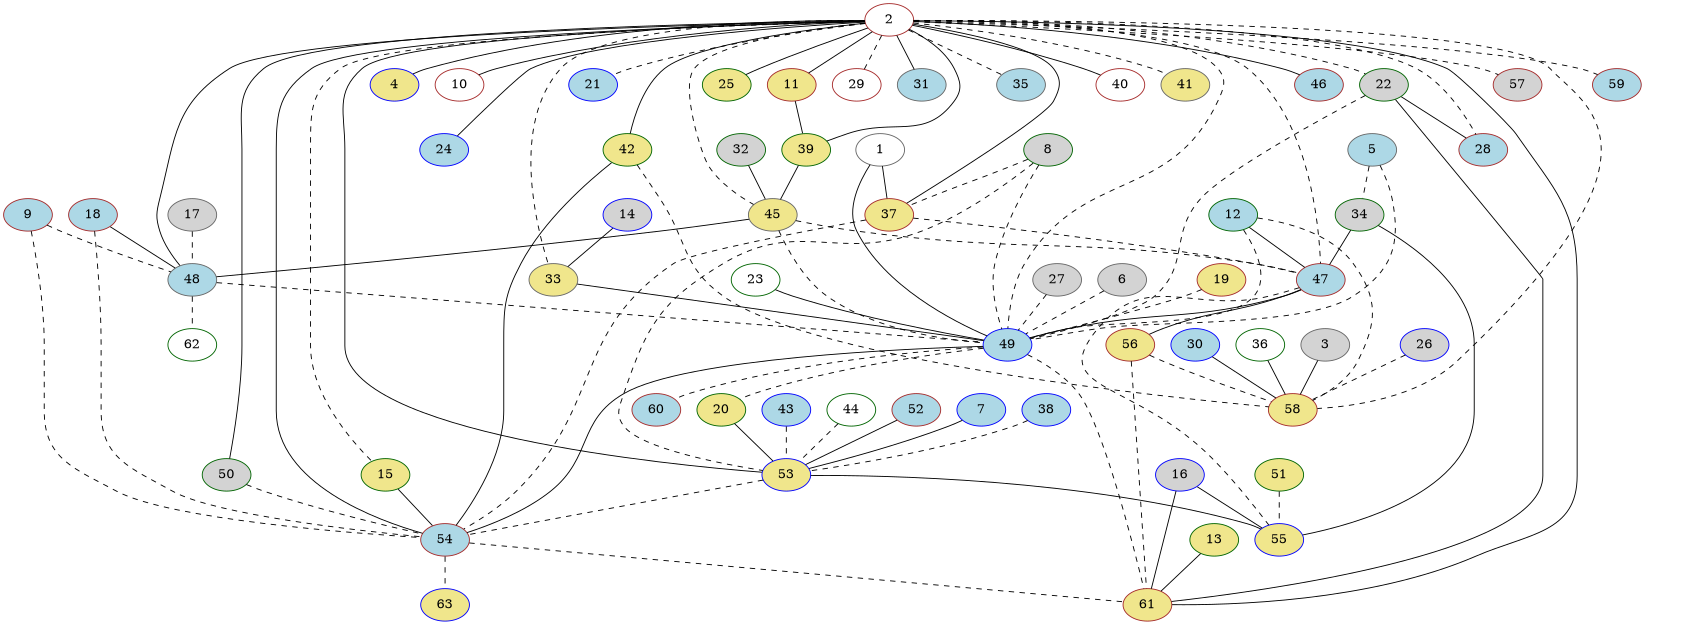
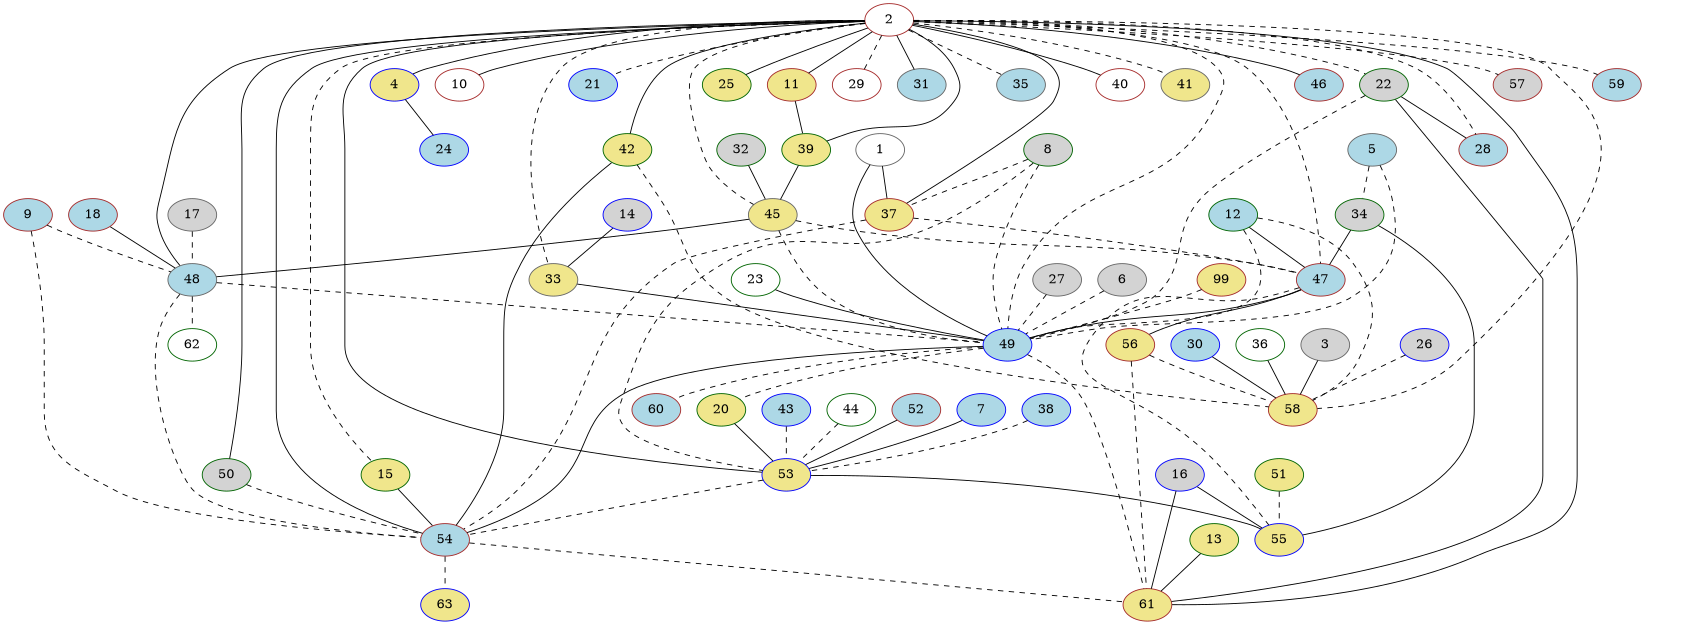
(550, 62) -> (419, 117)
(1221, 280) -> (1221, 280)
(154, 481) -> (204, 497)
